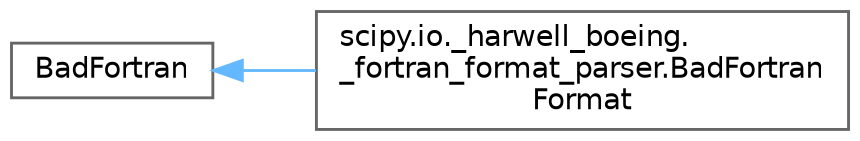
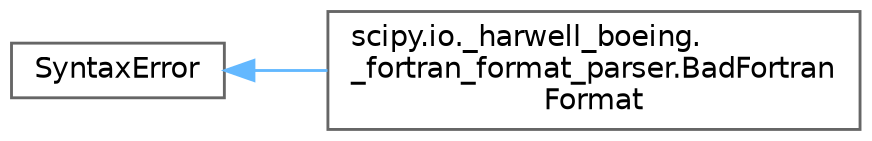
(112, 70) -> (118, 70)
